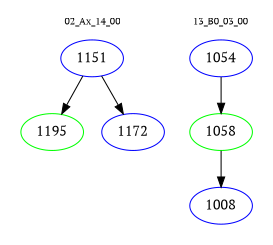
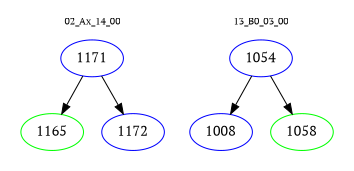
(92, 58) -> (92, 58)
(52, 132) -> (52, 132)
(221, 164) -> (244, 90)
